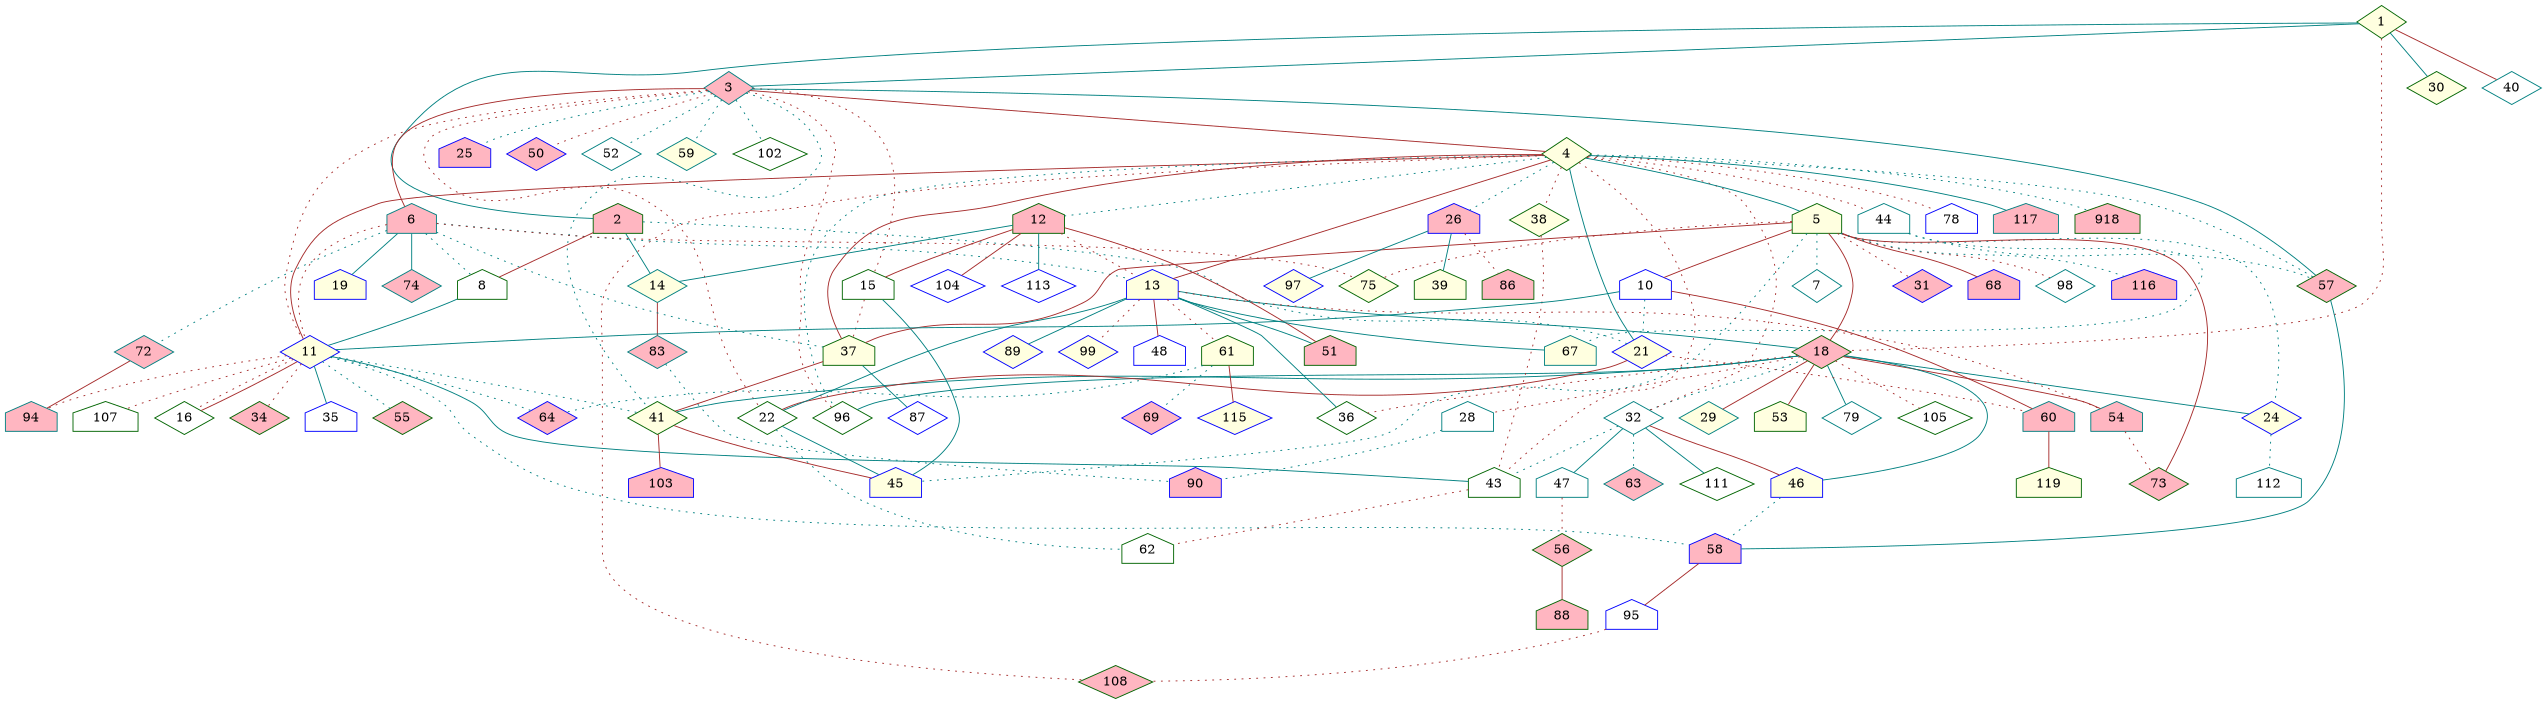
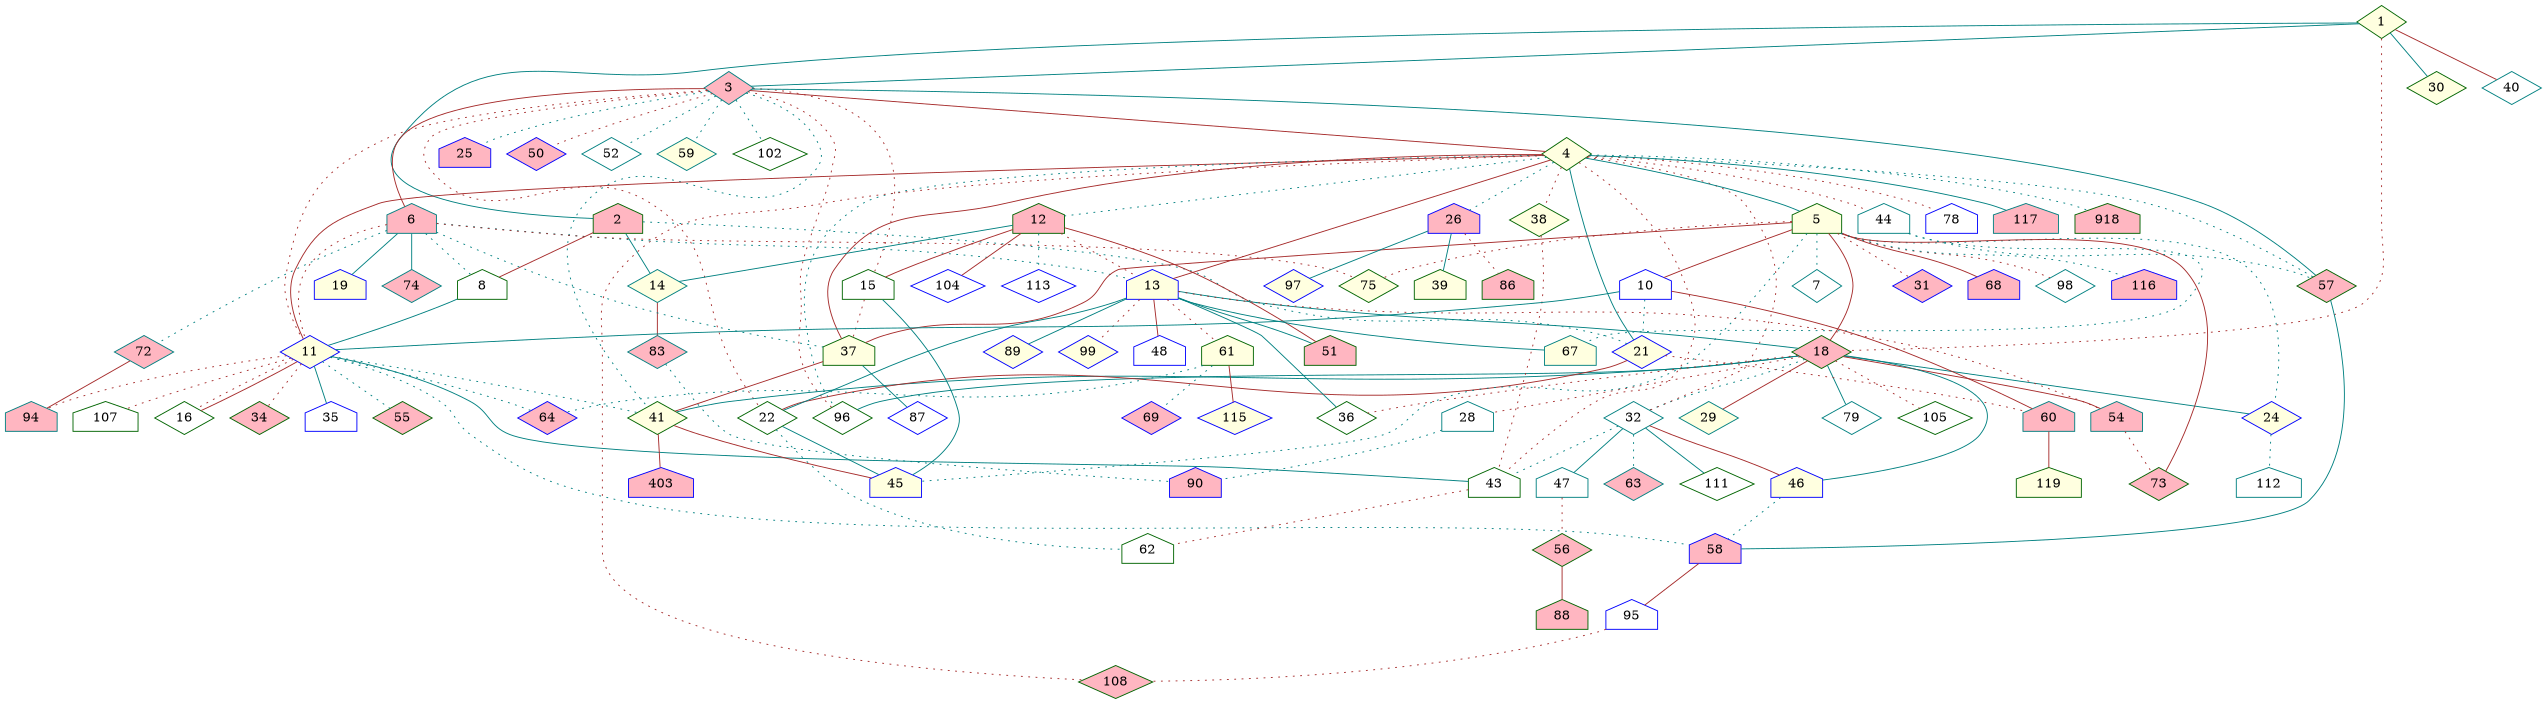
(1039, 253) -> (1039, 253)
(1780, 418) -> none
(661, 484) -> (661, 484)
